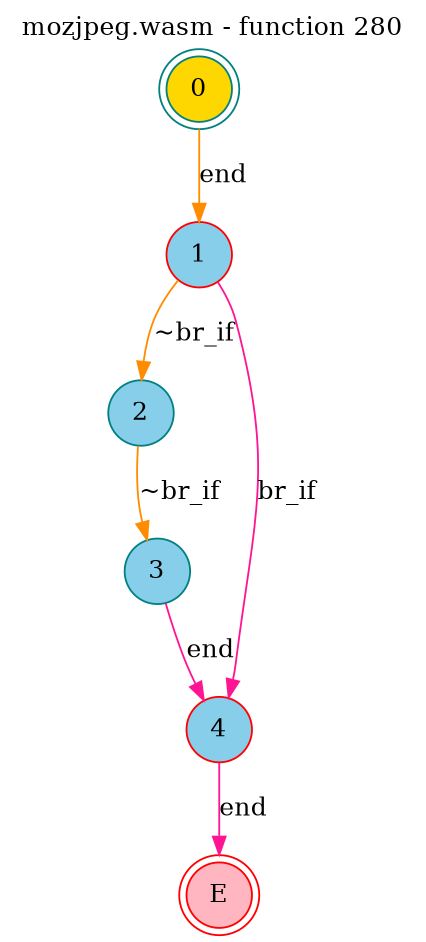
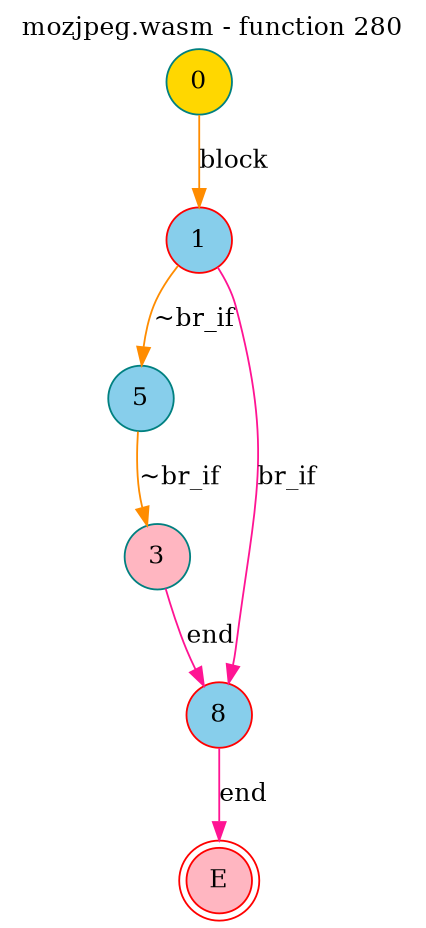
(199, 89) -> (199, 82)
(224, 176) -> (234, 161)
(141, 413) -> (141, 398)
(157, 571) -> (157, 557)
(219, 730) -> (219, 715)
